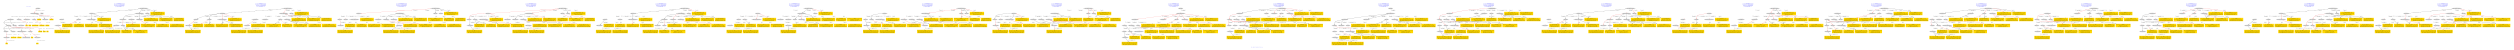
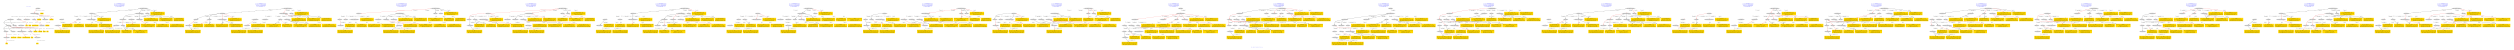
(42, 14) -> (42, 14)
(42, 26) -> (42, 26)
none -> (36, 32)
(26, 38) -> (26, 38)
